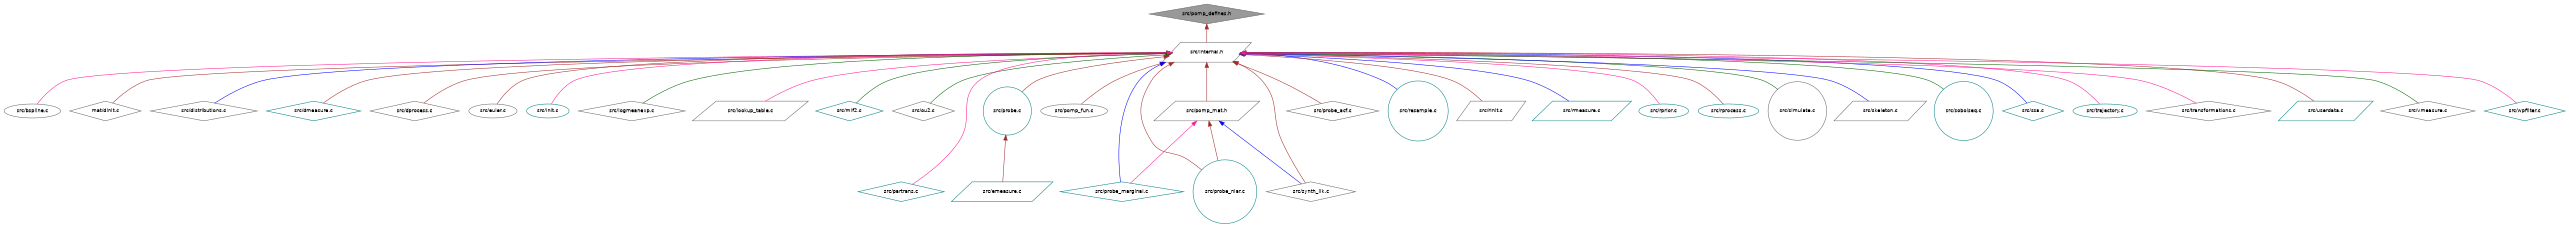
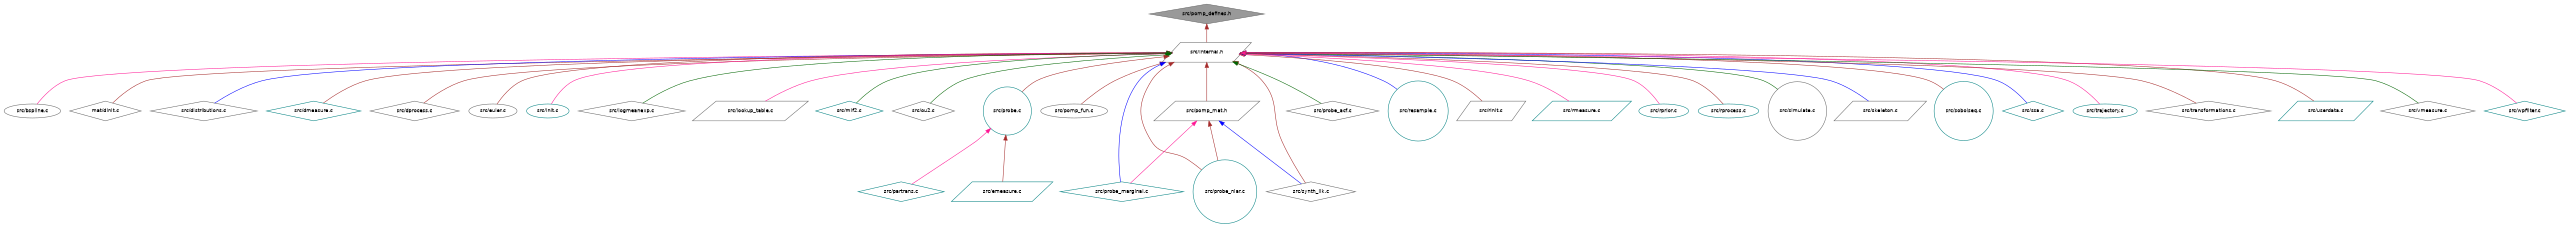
(1597, 57) -> (1597, 57)
(1723, 60) -> (1723, 60)
(1031, 63) -> (950, 159)
(1410, 64) -> (1410, 64)
(1280, 81) -> (1280, 81)
